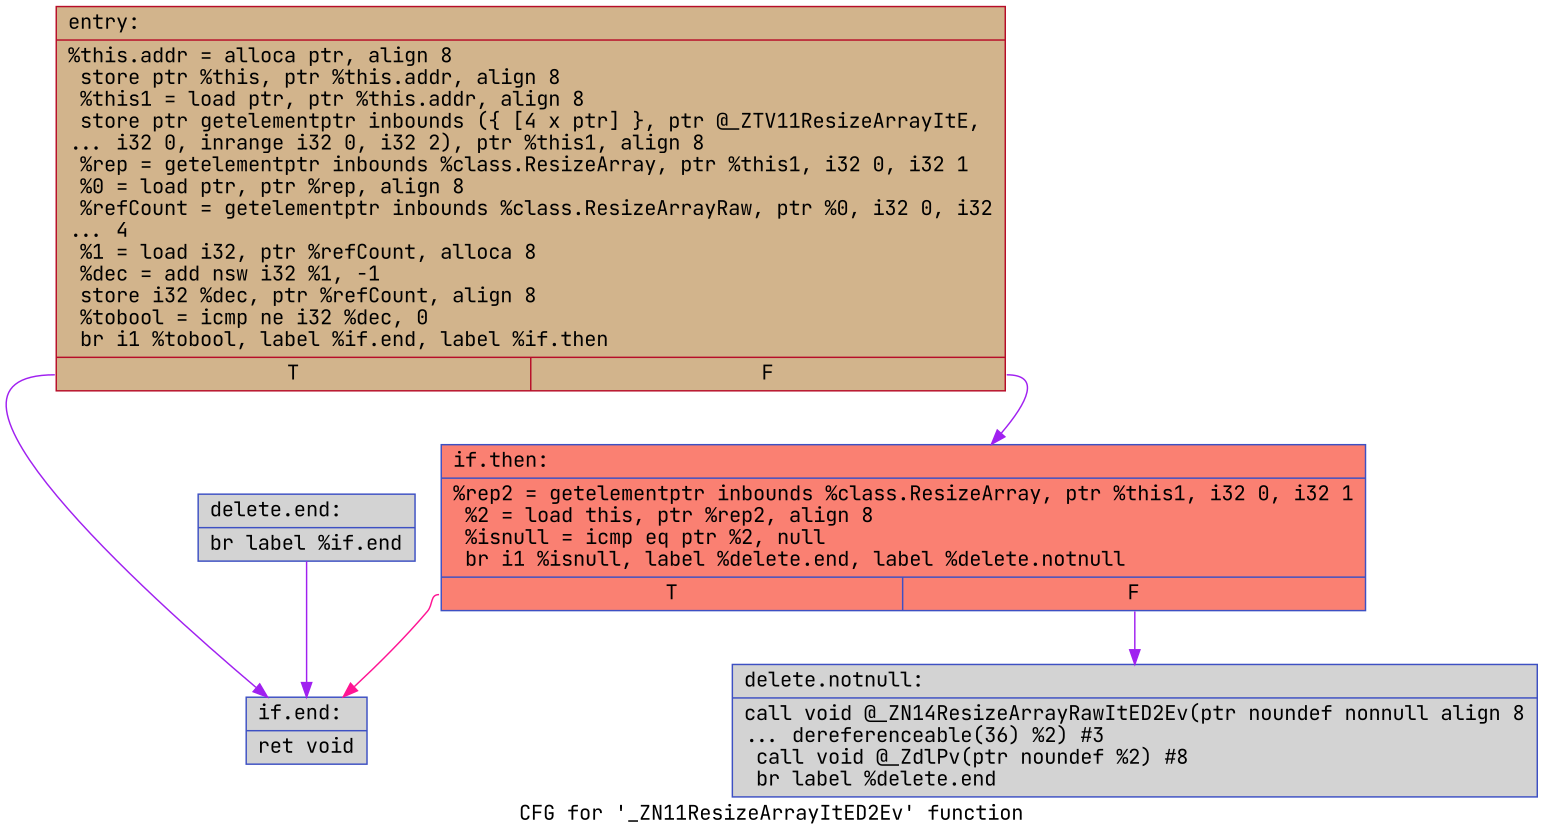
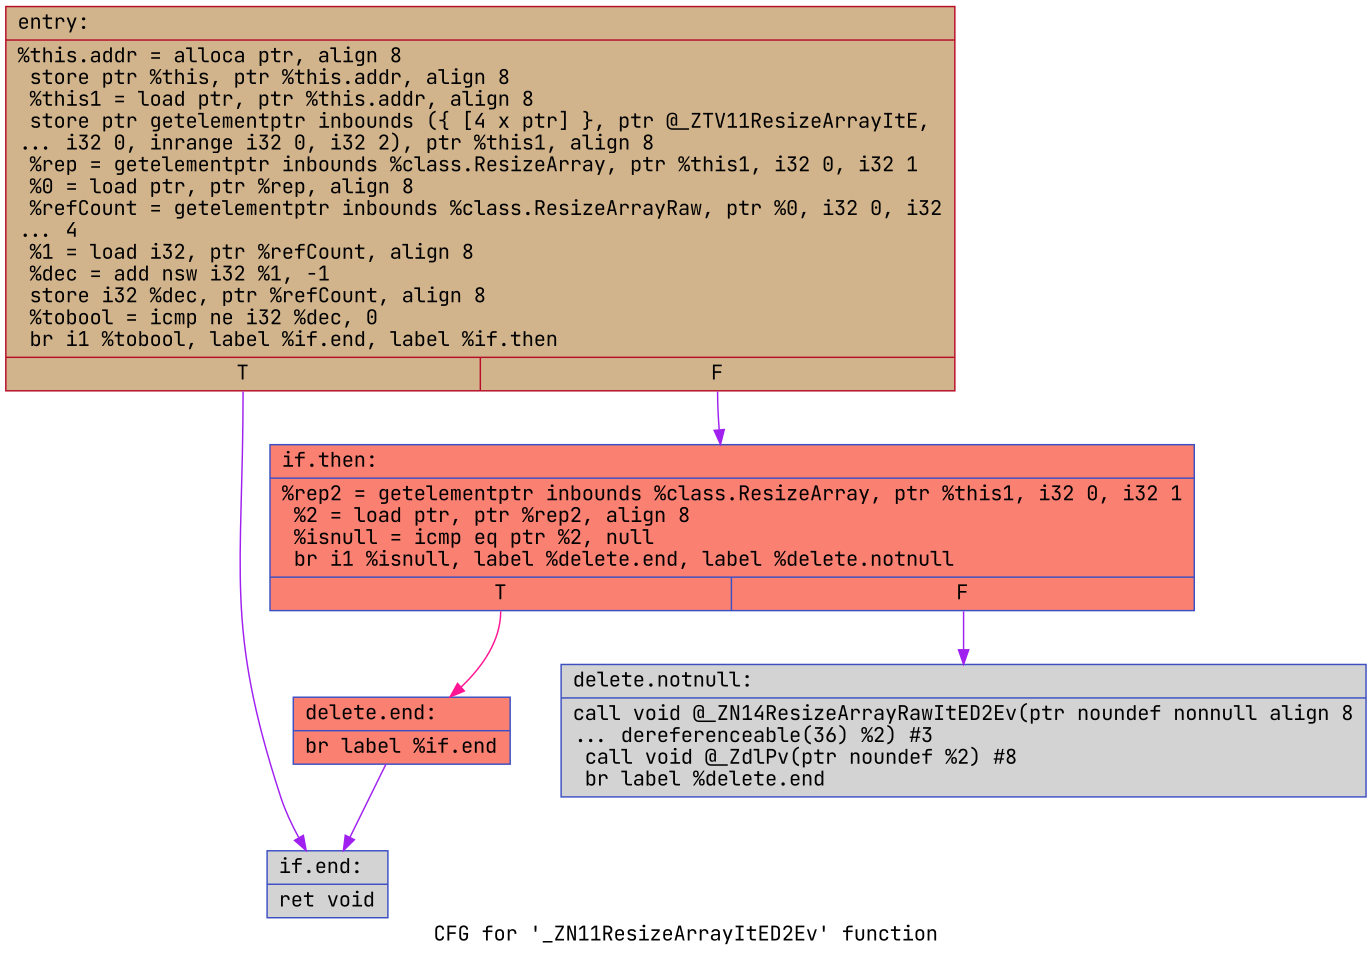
(302, 253) -> (246, 253)
(663, 516) -> (486, 516)
(307, 528) -> (402, 731)
(399, 642) -> (489, 653)
